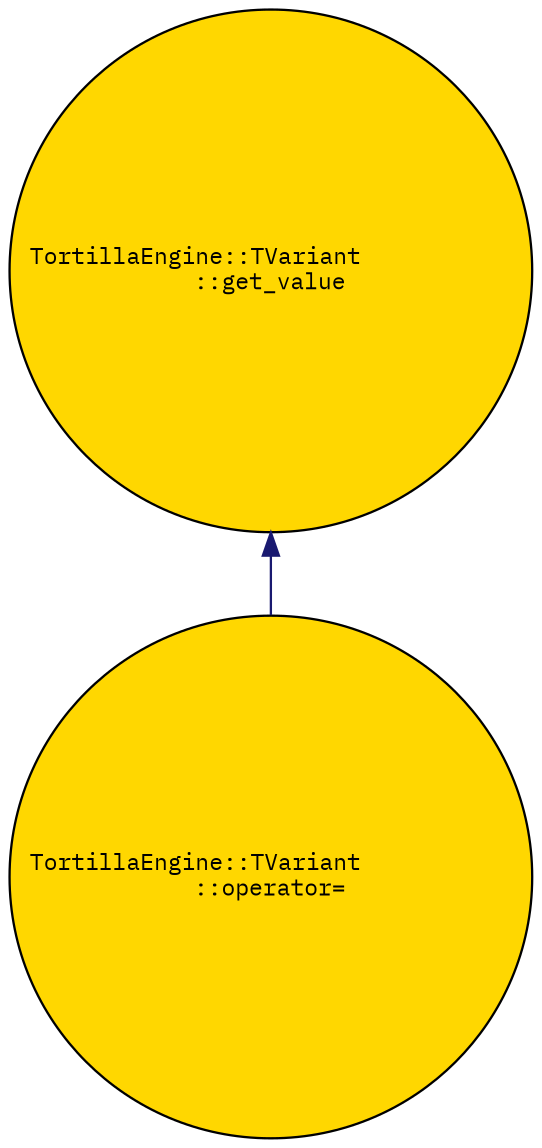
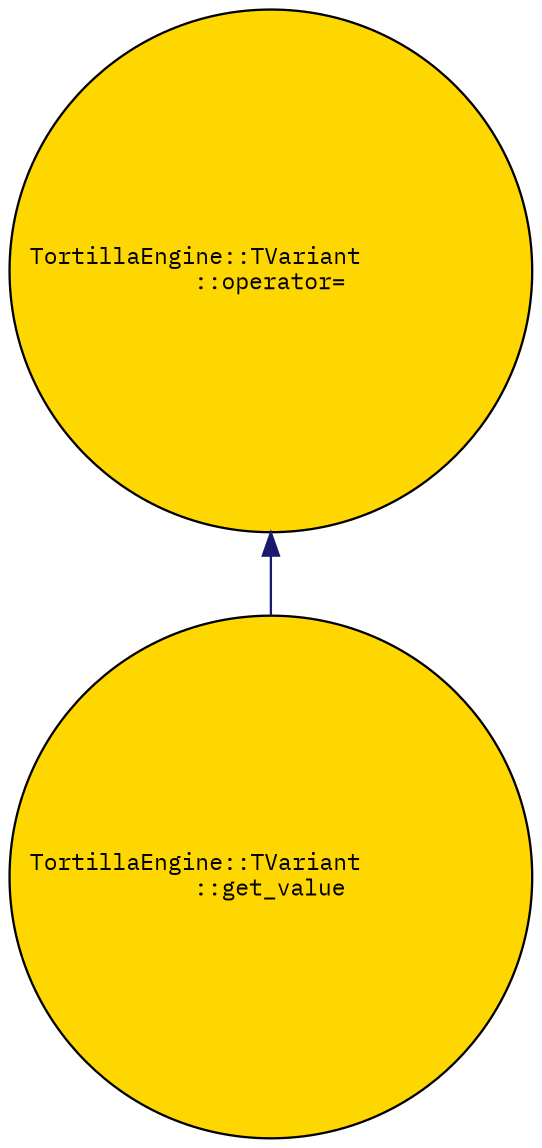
(271, 585) -> (271, 585)
